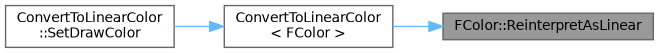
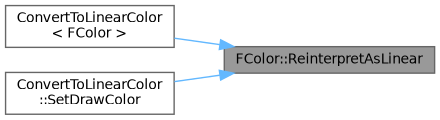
(192, 26) -> (197, 78)
